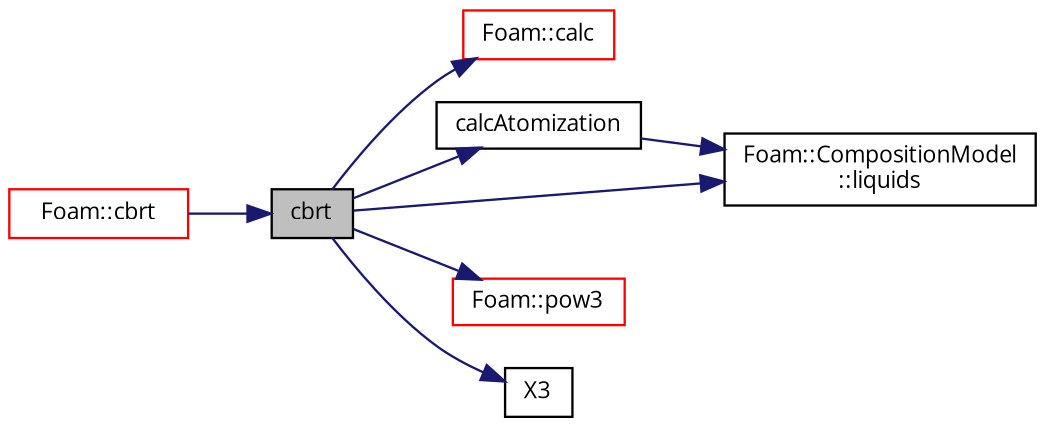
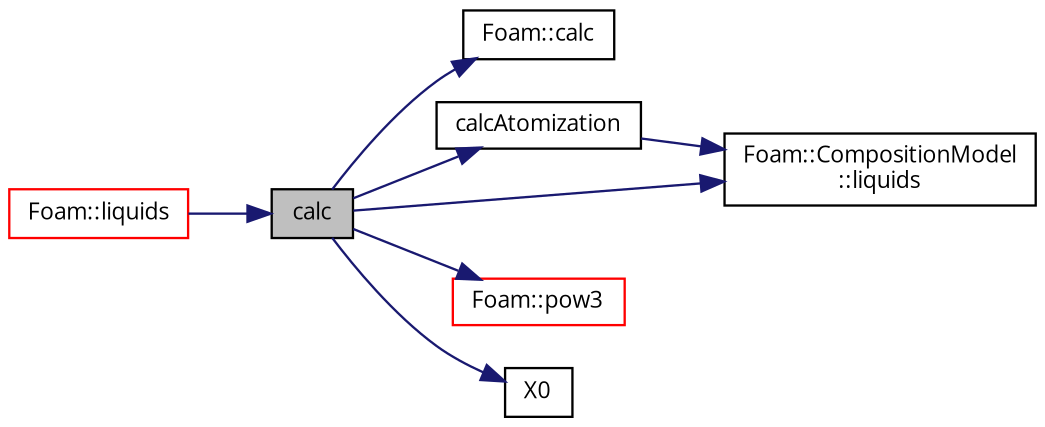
(539, 35) -> (539, 35)
(99, 214) -> (99, 214)
(312, 214) -> (312, 214)
(539, 392) -> (539, 392)
